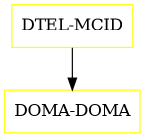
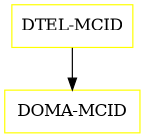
(72, 111) -> (72, 111)
